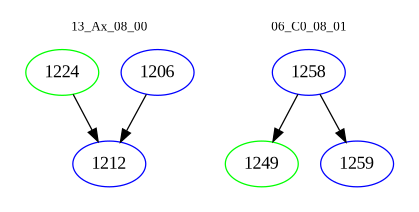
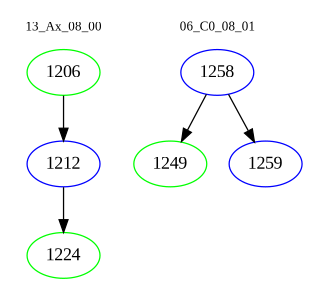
(158, 72) -> (64, 72)
(83, 112) -> (64, 203)
